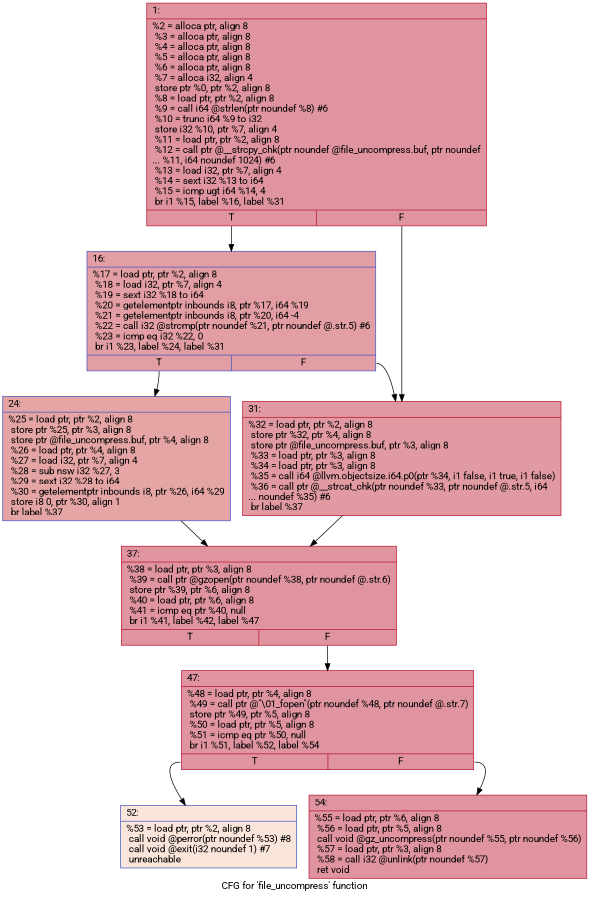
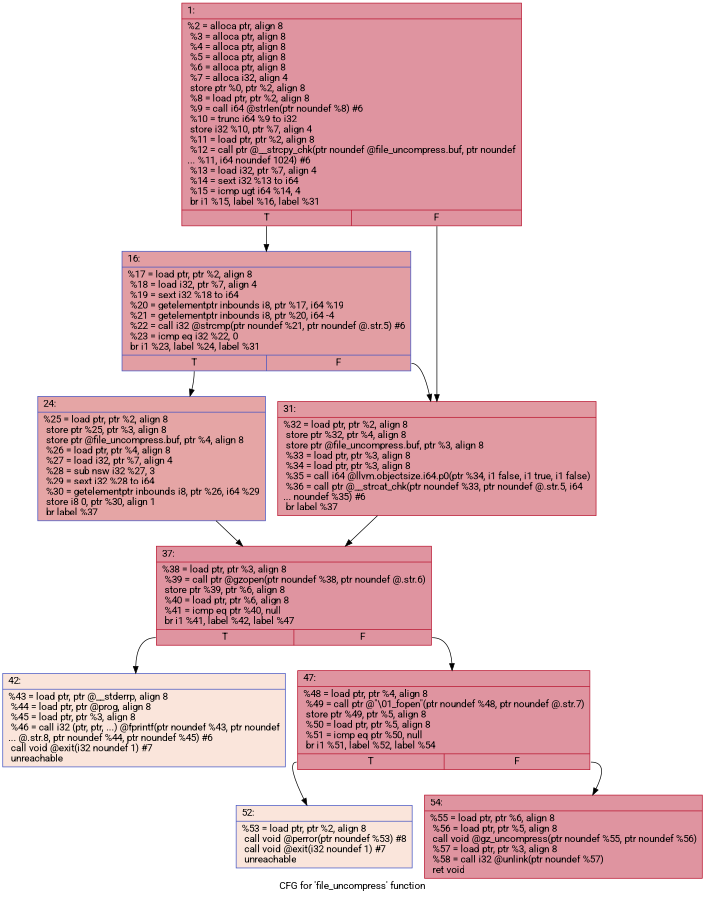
none -> (144, 720)
